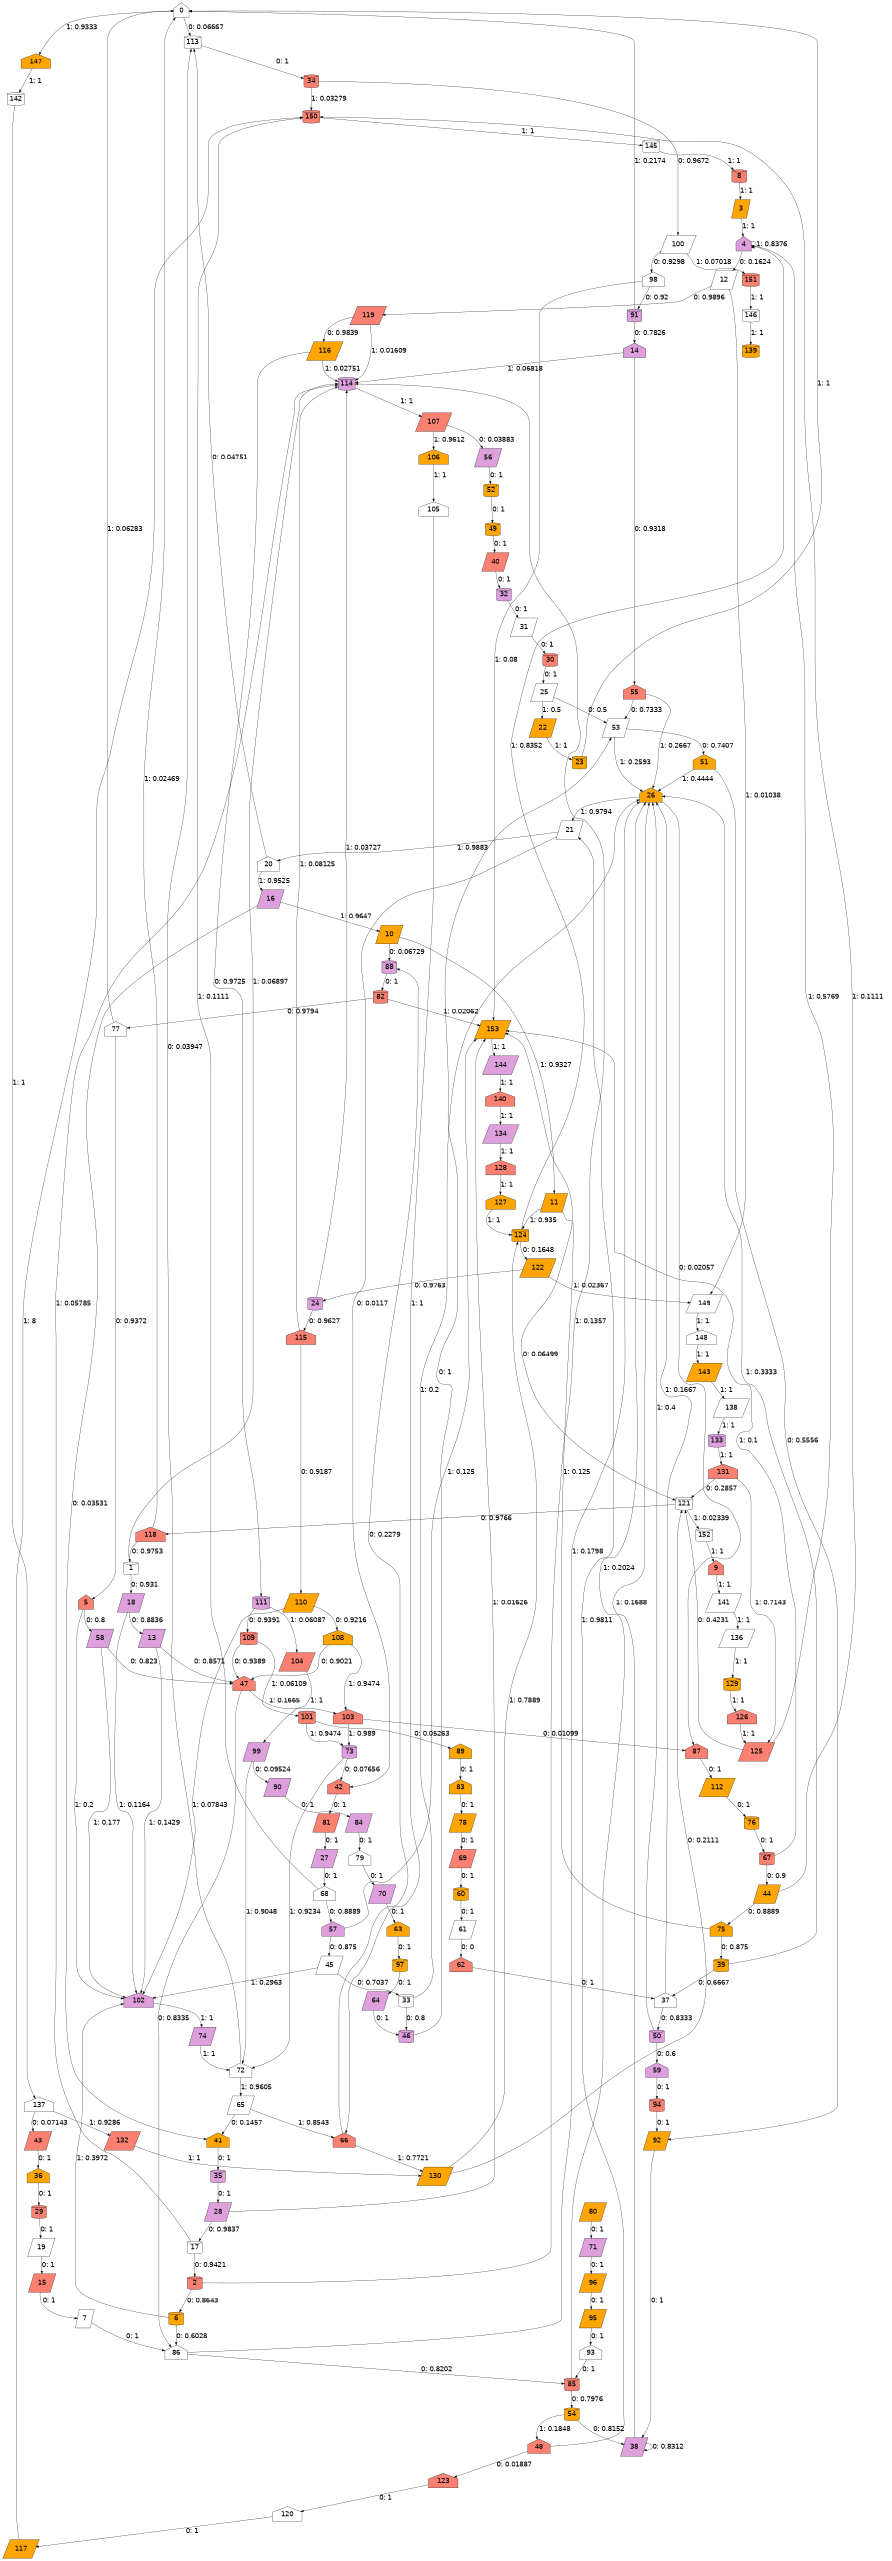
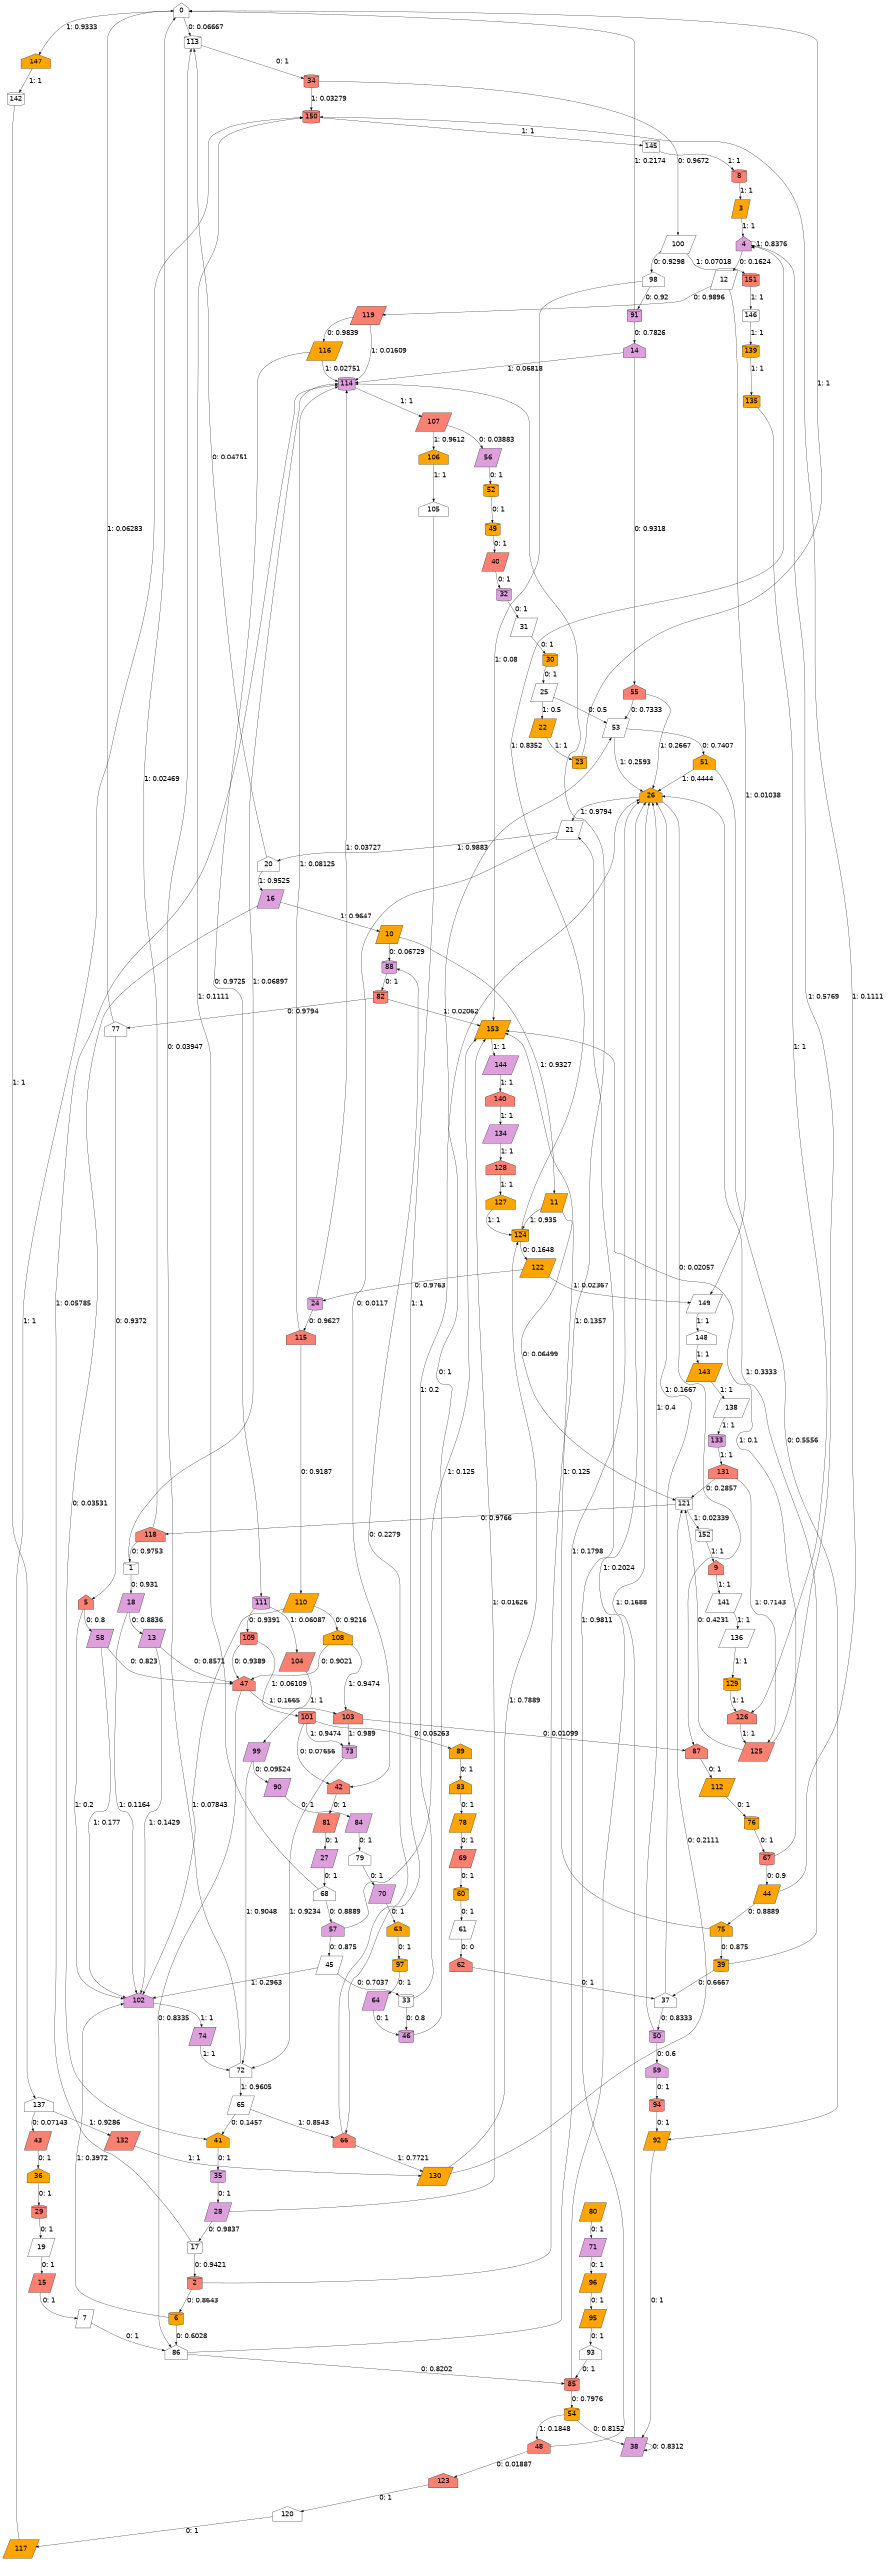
none -> (752, 402)
(550, 660) -> (550, 660)
(38, 1321) -> (38, 1321)
(345, 1768) -> (299, 1759)
